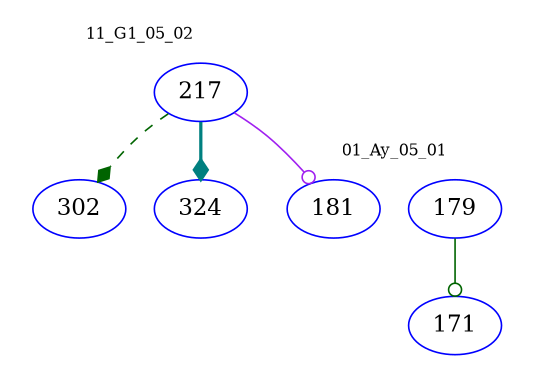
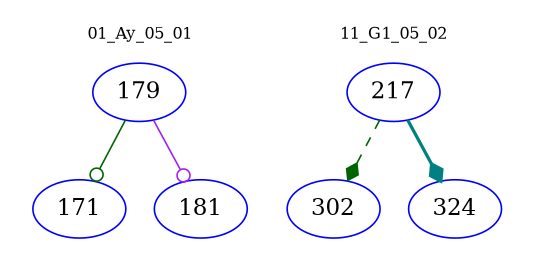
(283, 151) -> (167, 145)
